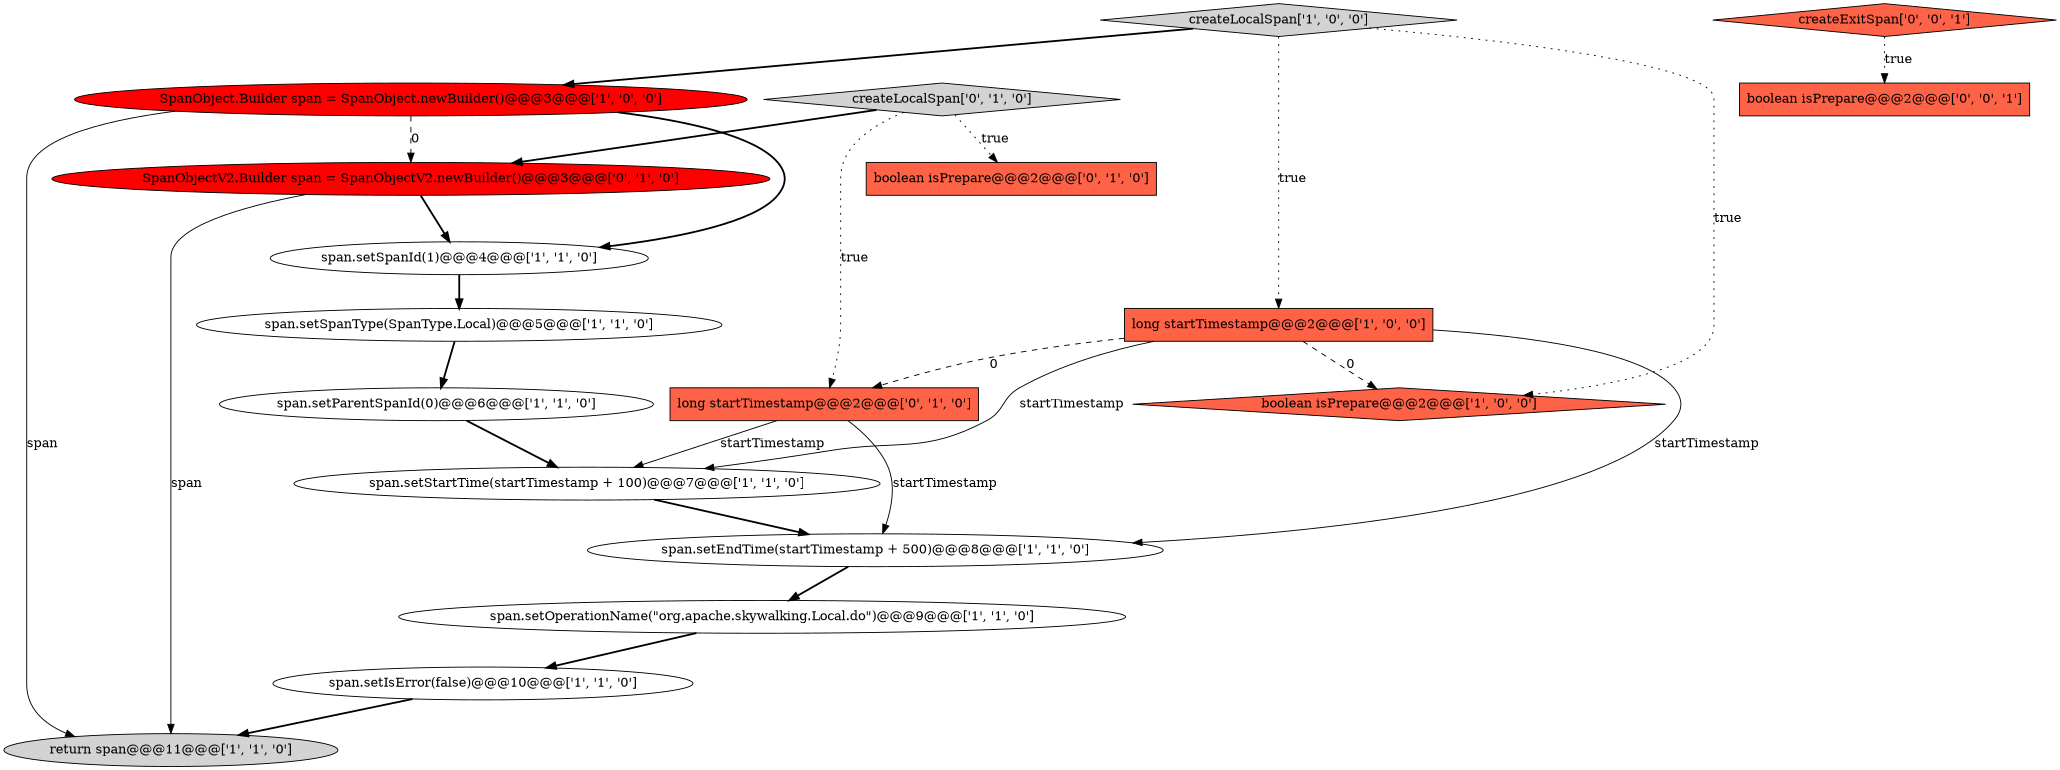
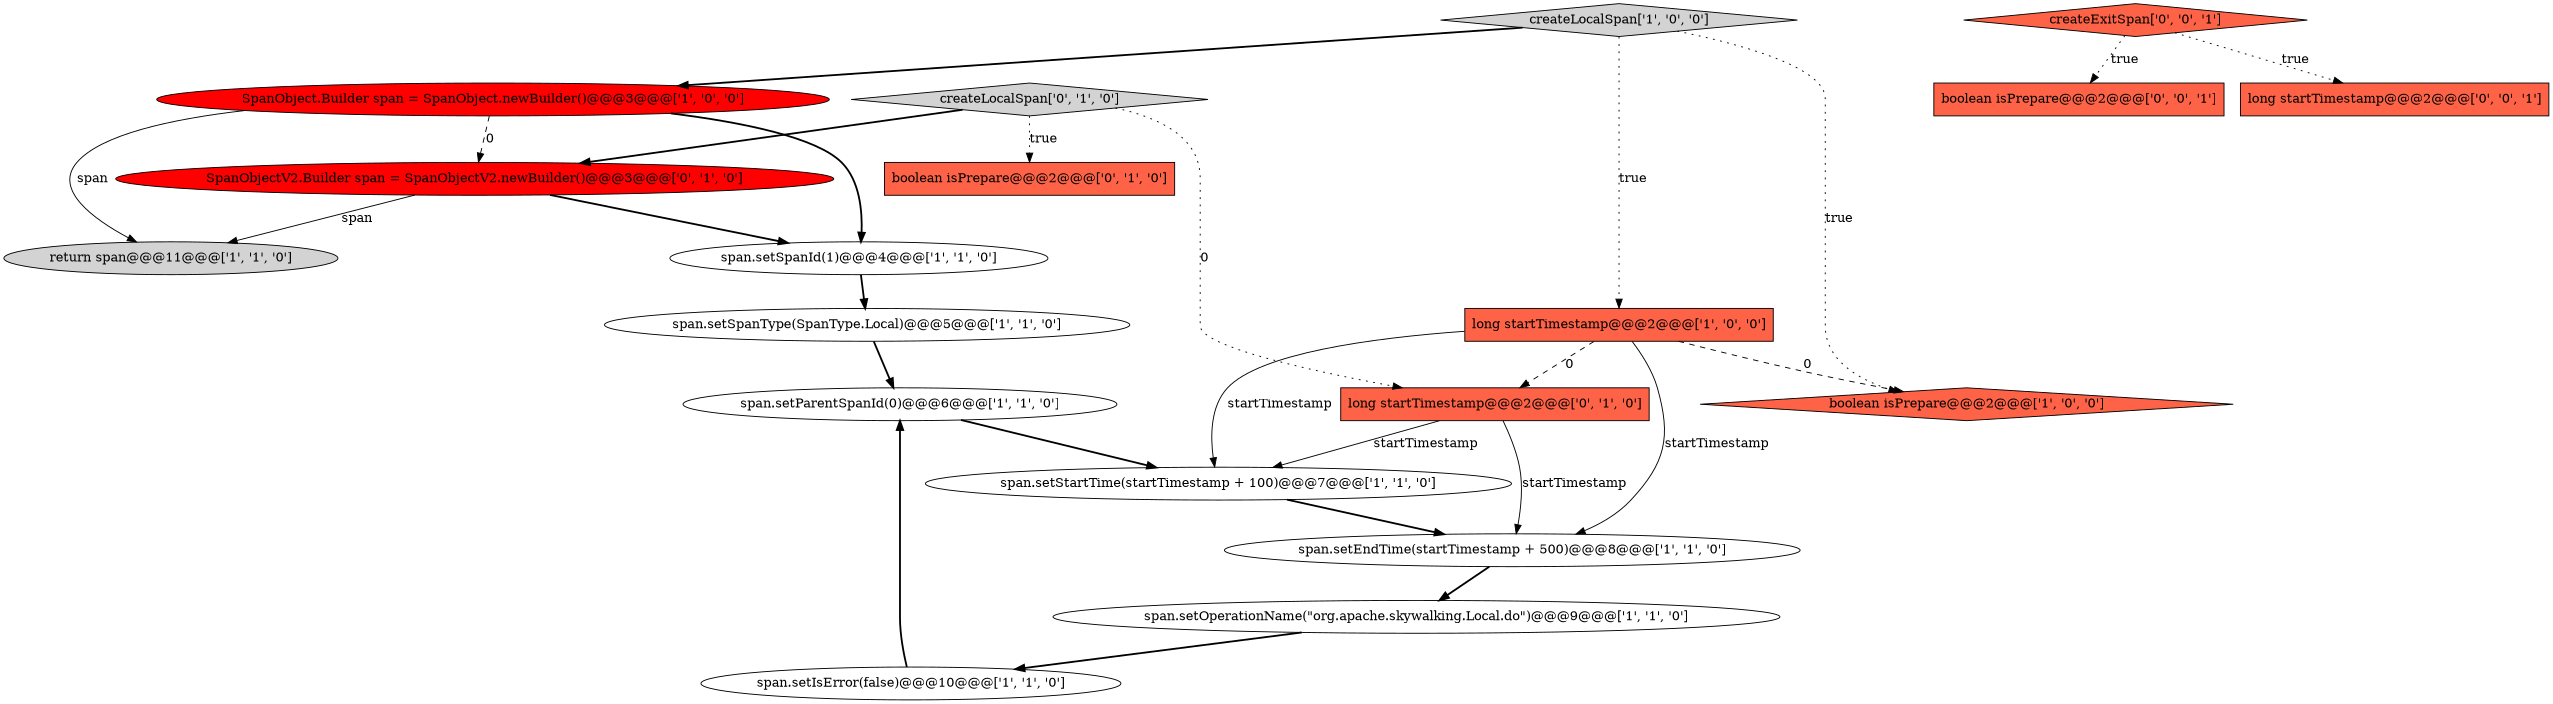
none -> (2395, 99)
(855, 258) -> (1205, 258)
(330, 716) -> (900, 549)
